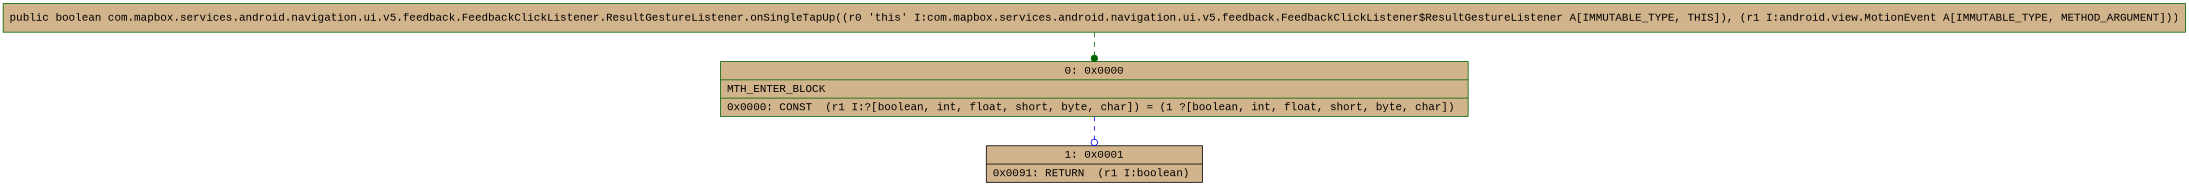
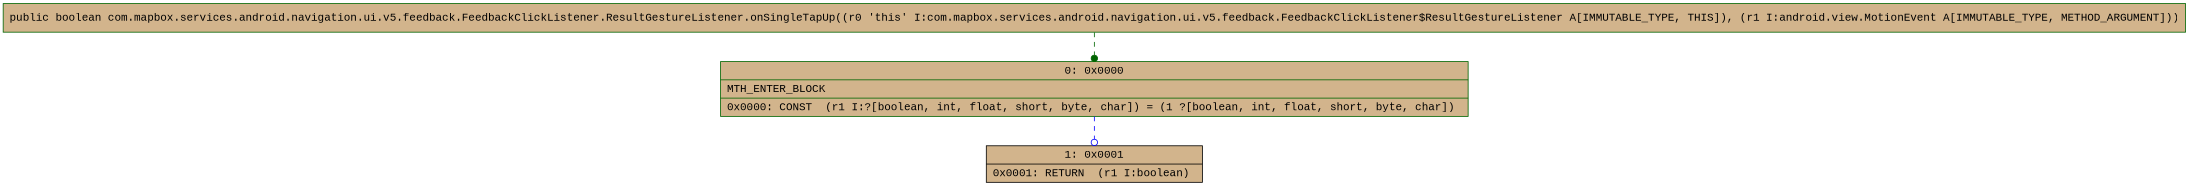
(1094, 173) -> (1094, 173)
